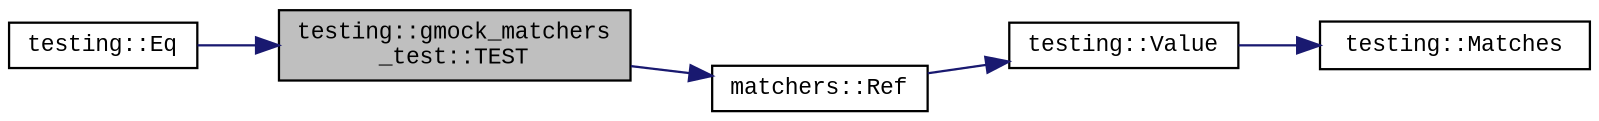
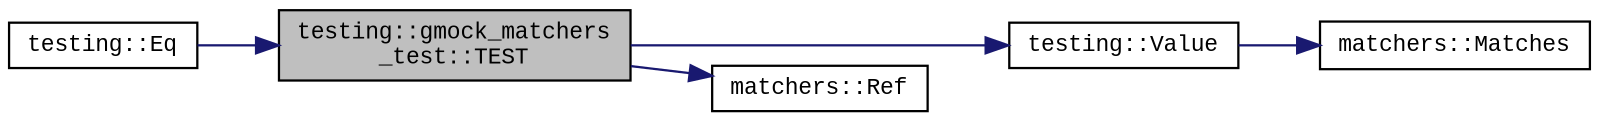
(1455, 45) -> (1455, 45)
(957, 69) -> (808, 45)
